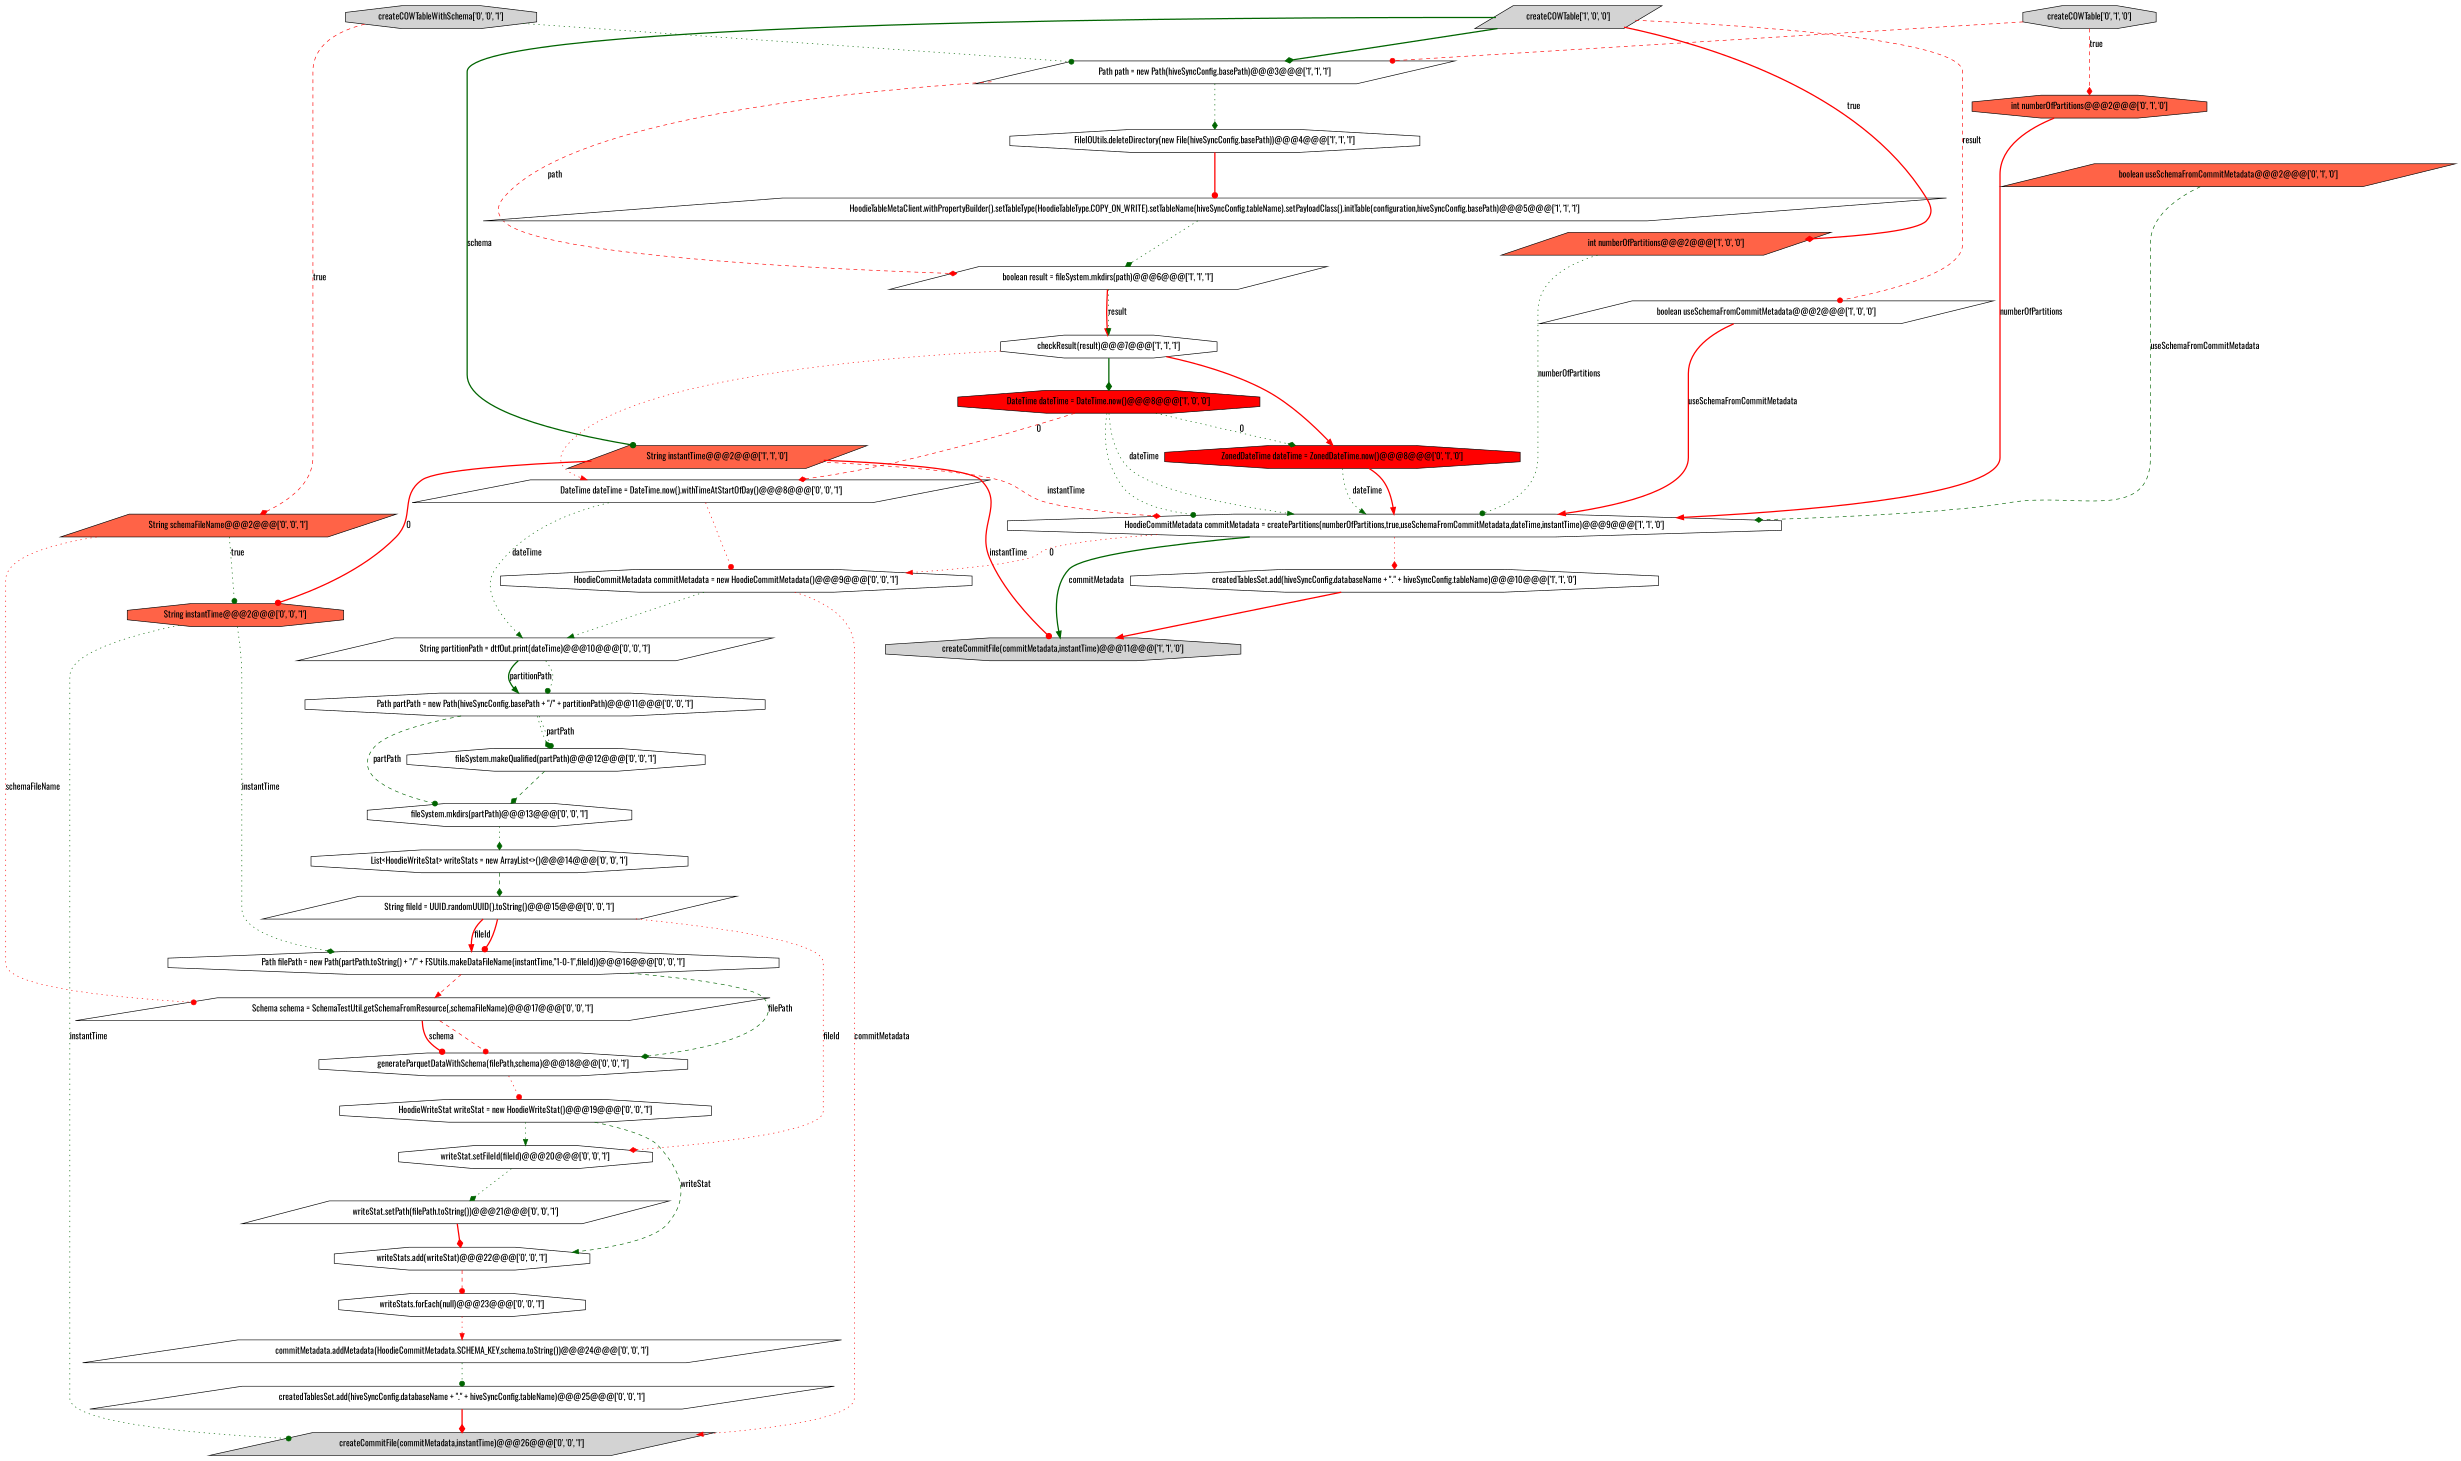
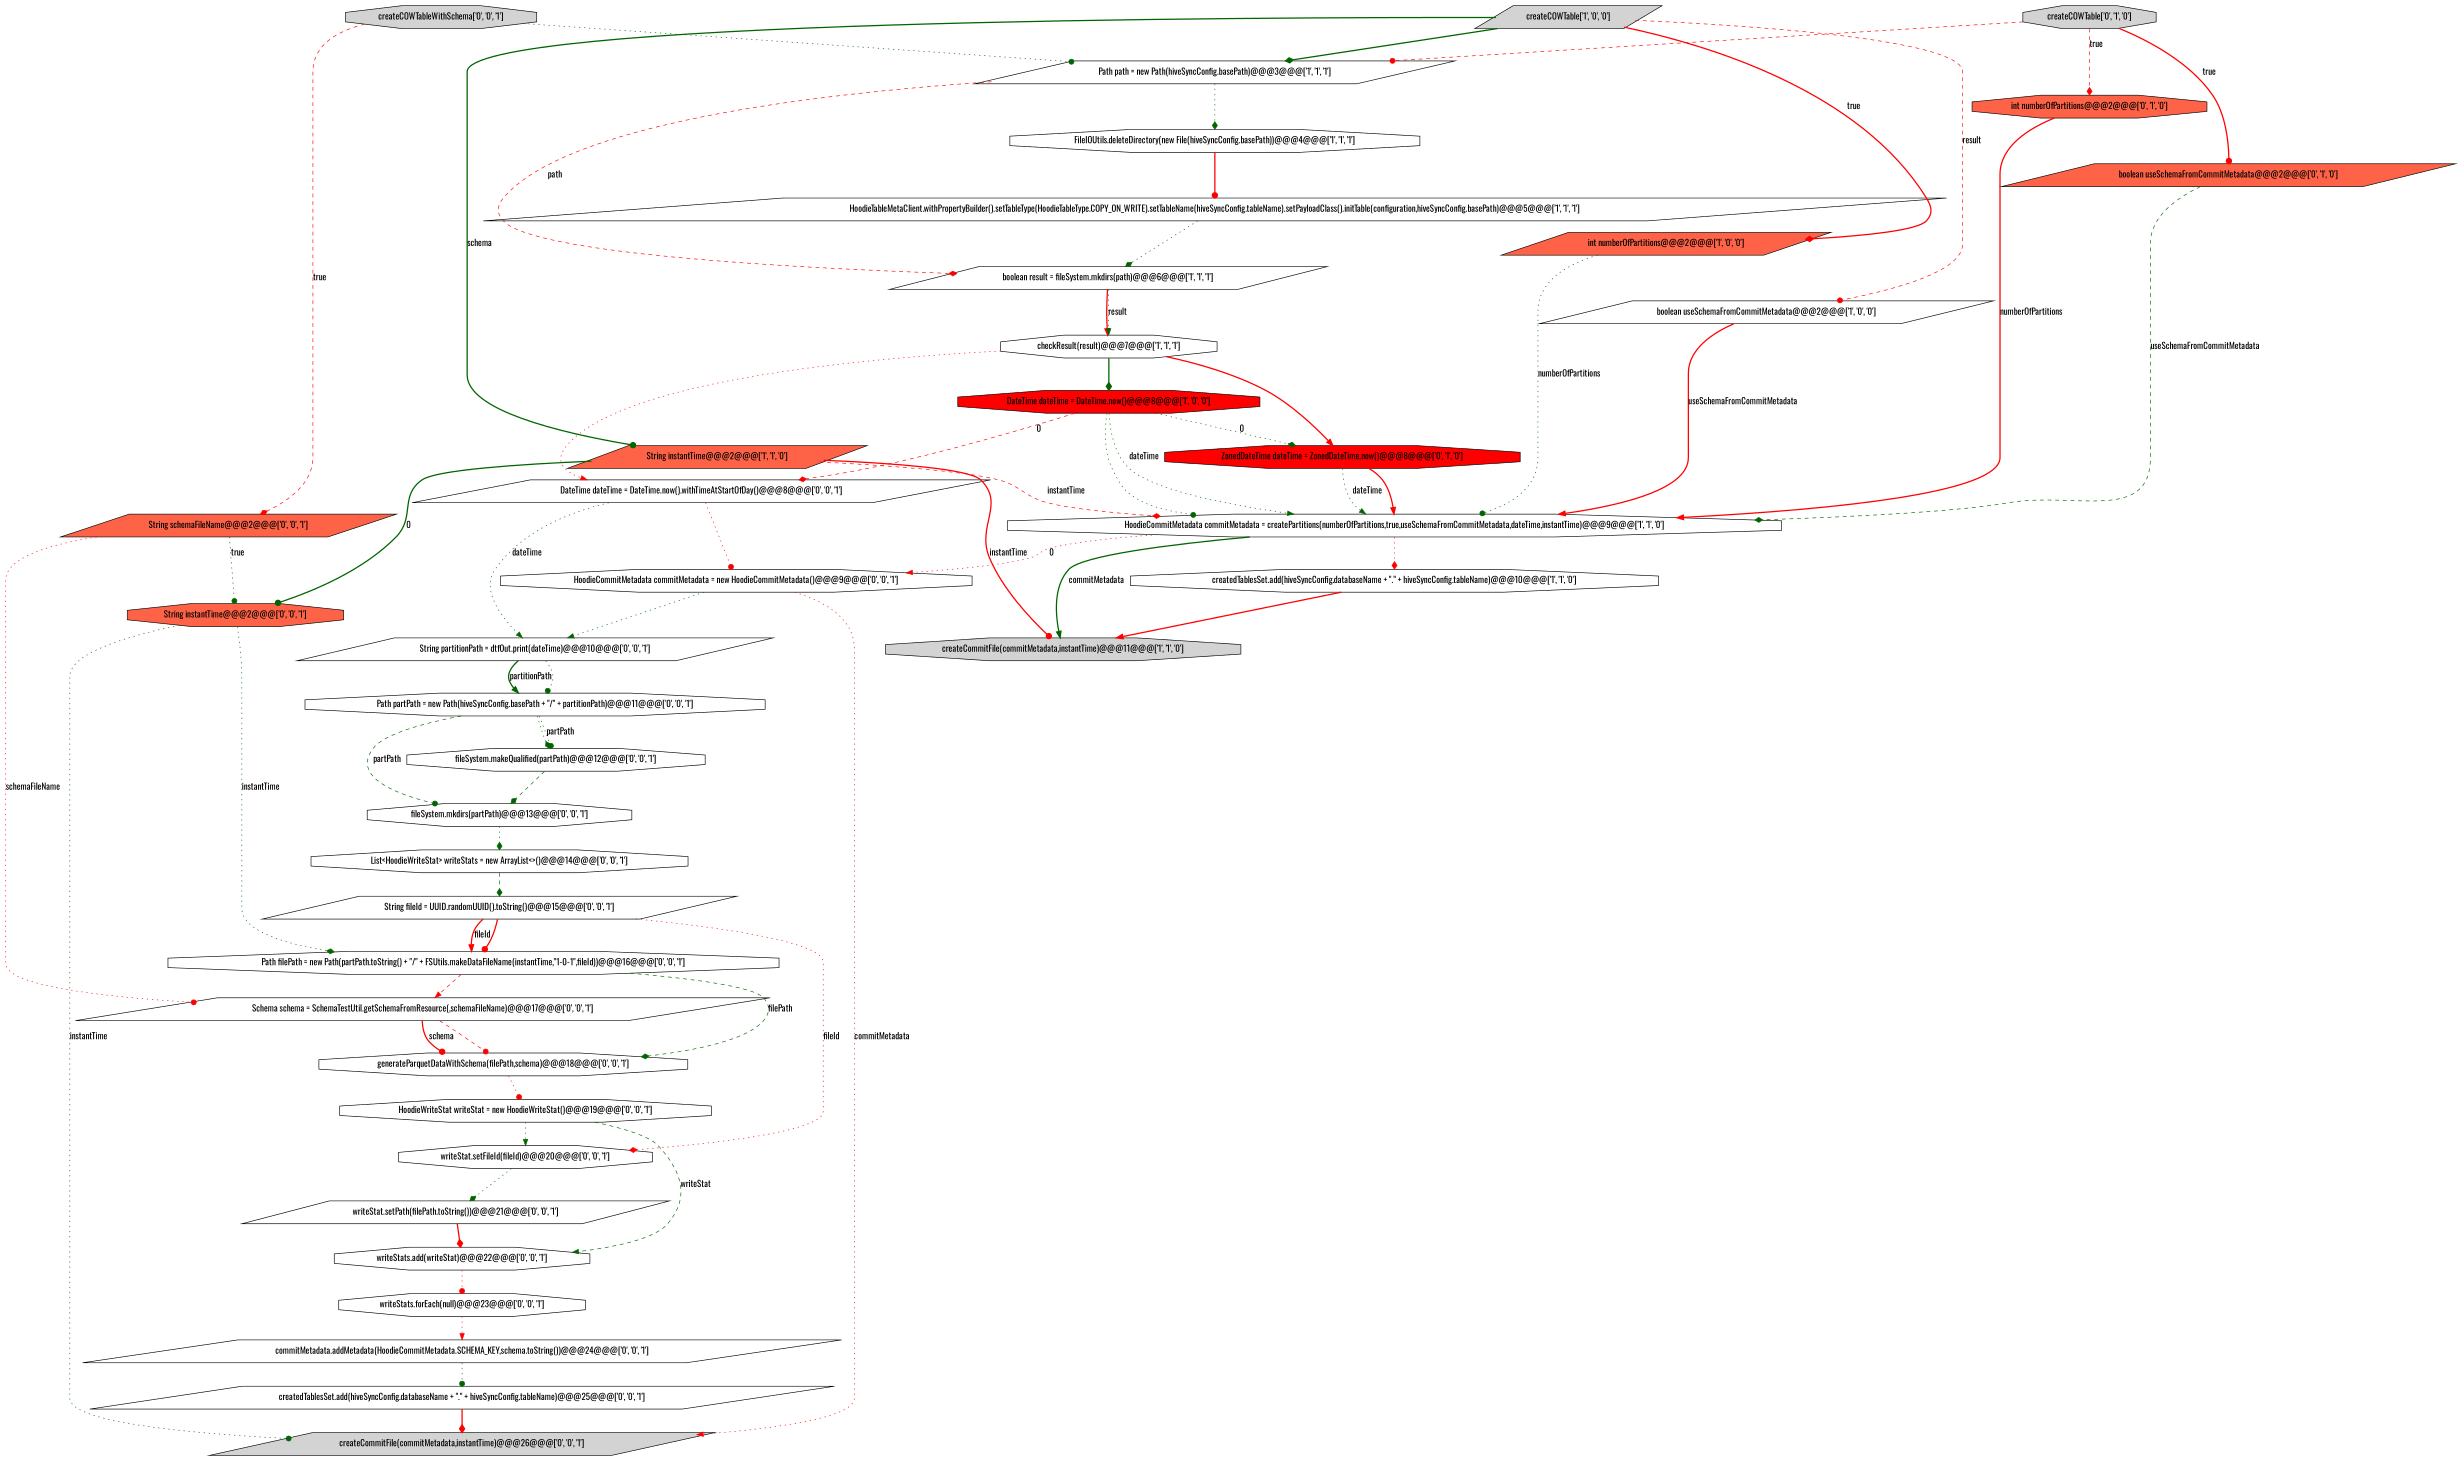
none -> (2196, 76)
(413, 490) -> (413, 490)
(462, 1279) -> (462, 1279)
